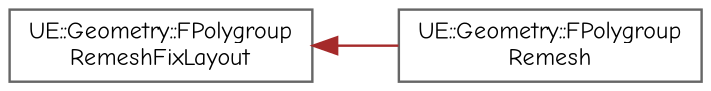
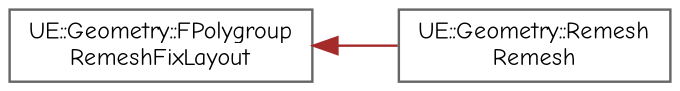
(550, 46) -> (535, 46)
